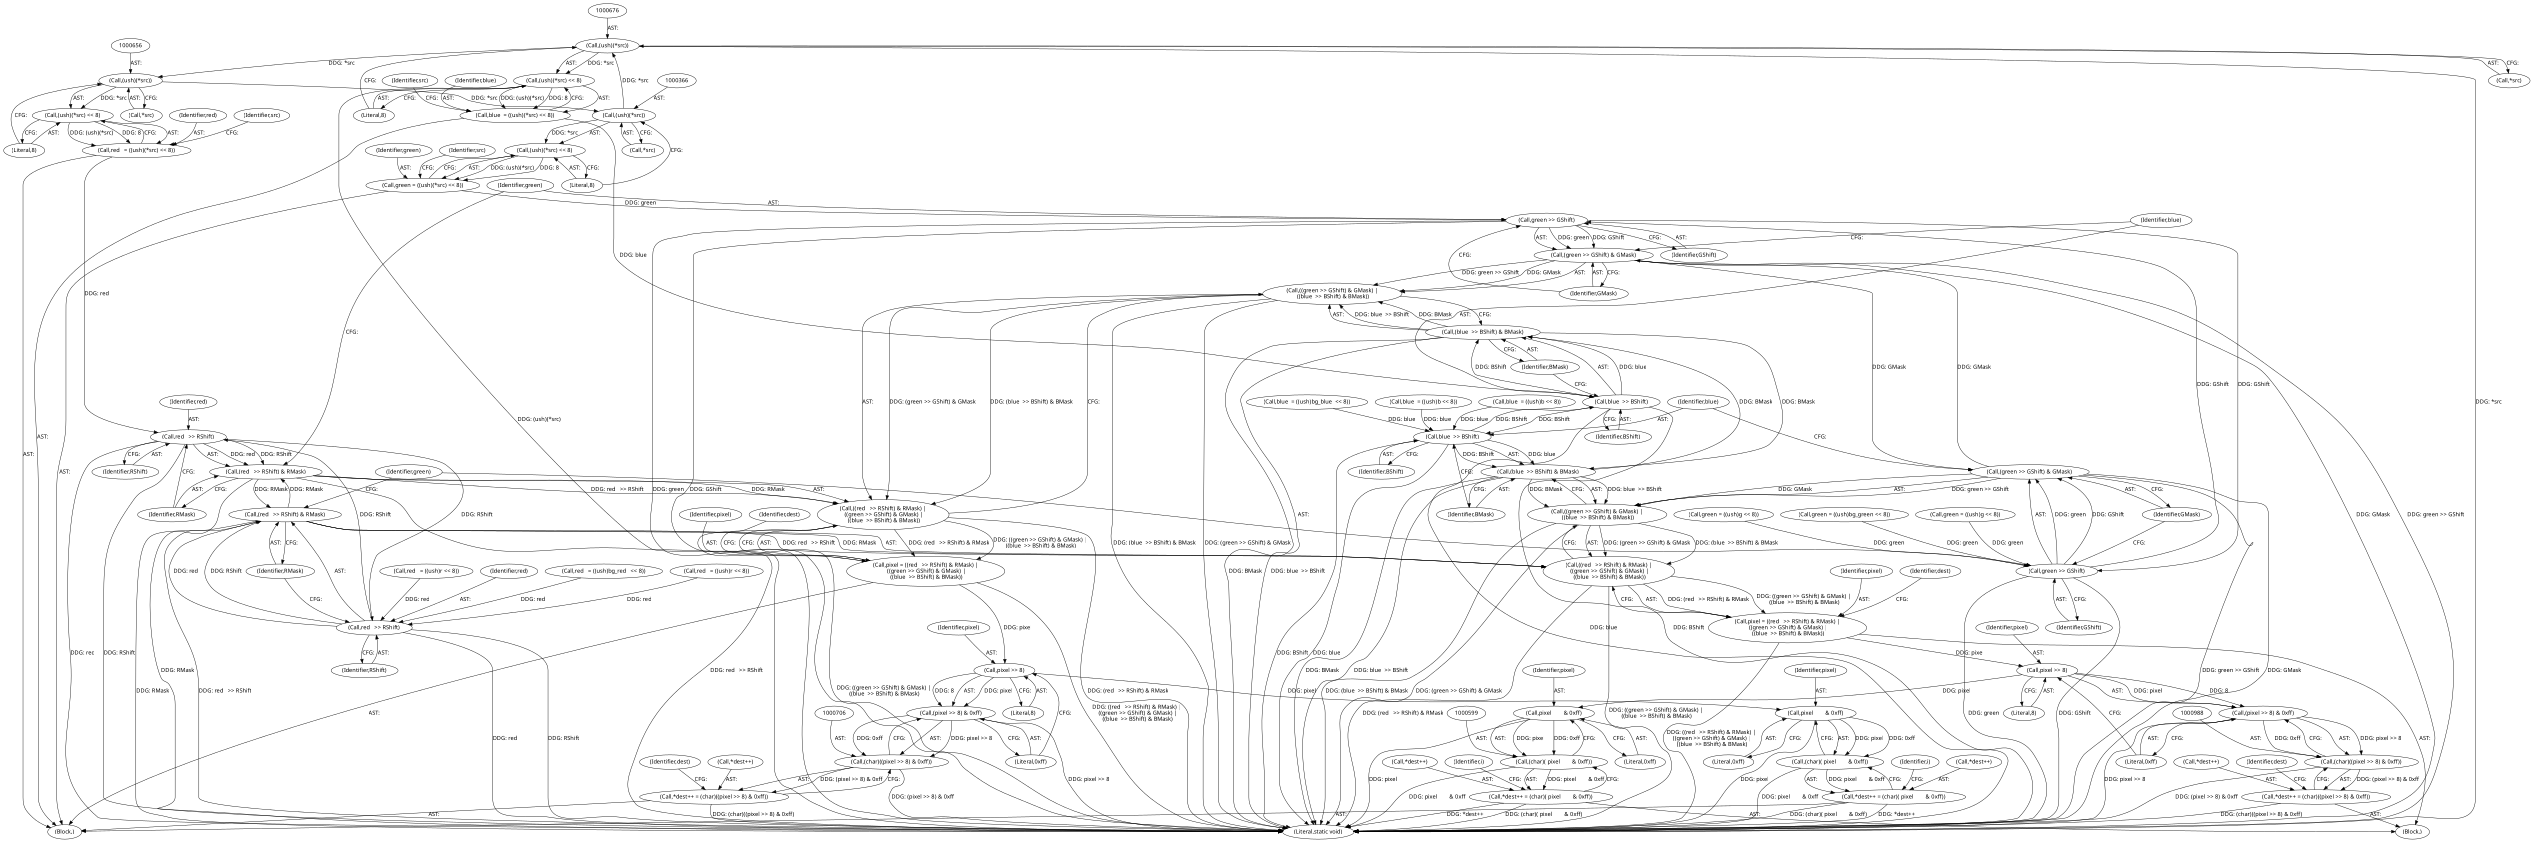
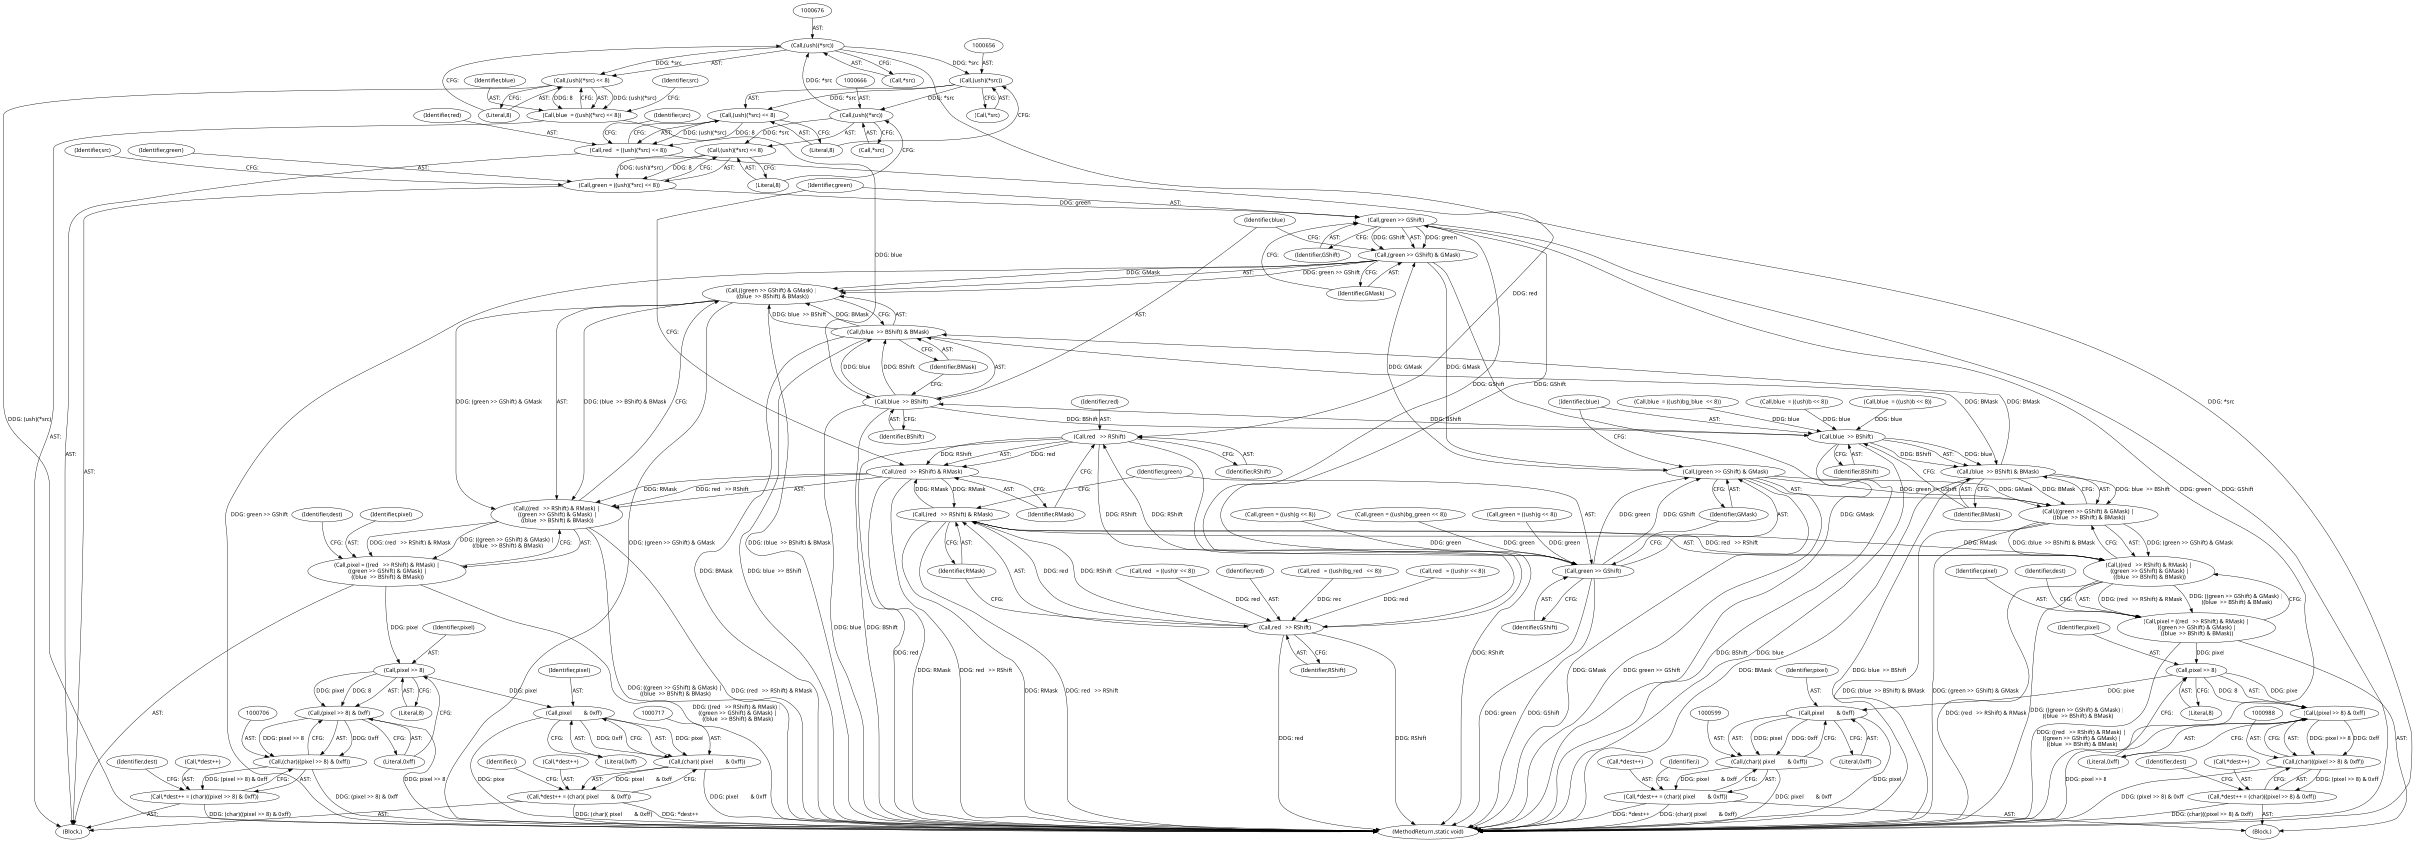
(677, 81) -> (855, 81)
none -> (653, 713)
(1318, 832) -> (1428, 832)
